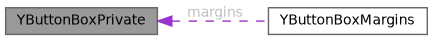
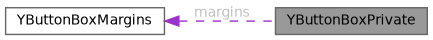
(220, 21) -> (227, 21)
